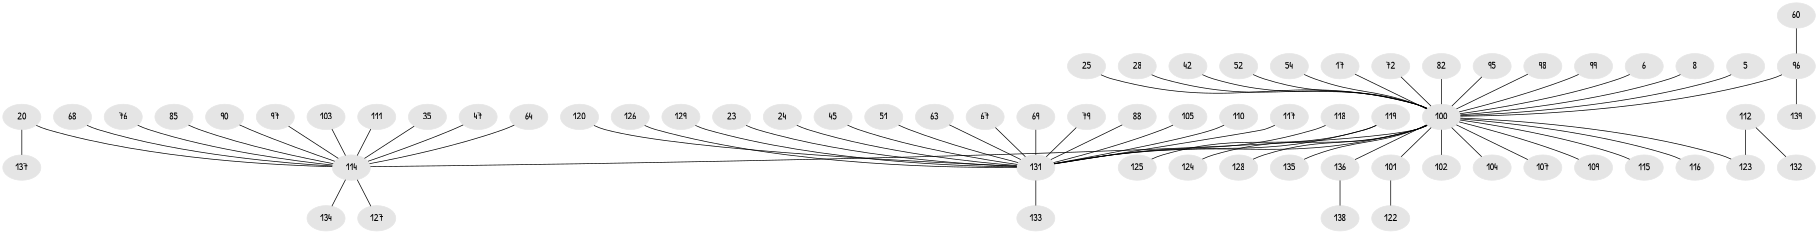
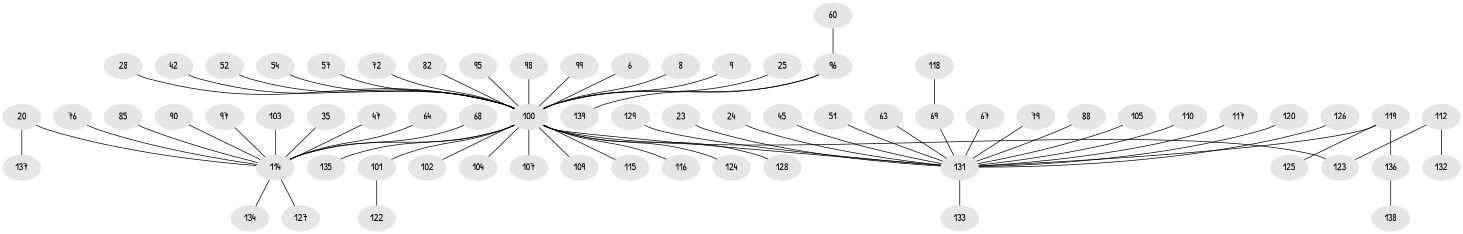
(1340, 66) -> (326, 66)
(1746, 66) -> (732, 66)
(377, 117) -> none
(1391, 142) -> (1391, 137)
(1191, 148) -> (934, 92)
